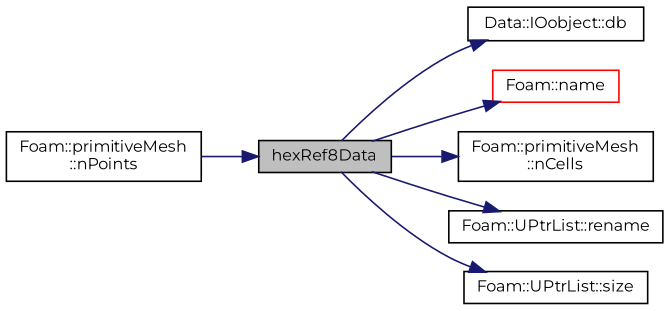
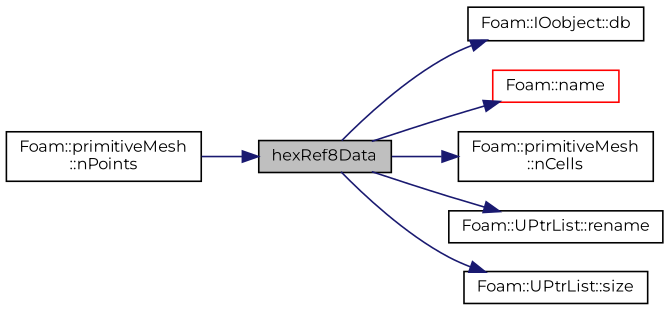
(556, 24) -> (556, 24)
